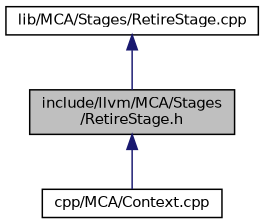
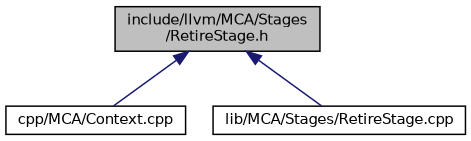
(132, 70) -> (290, 83)
